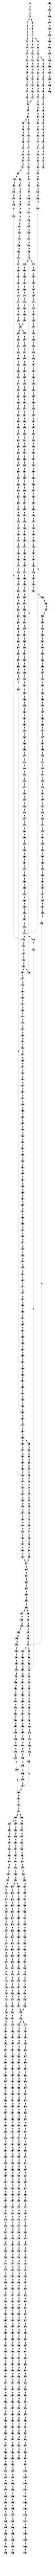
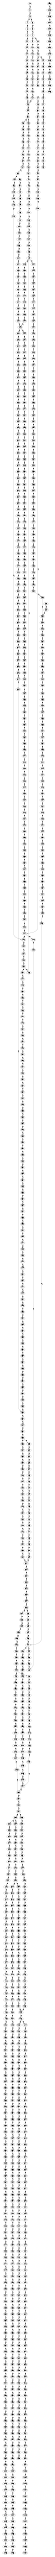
(38, 92) -> none
(44, 600) -> (42, 607)
(29, 1673) -> (22, 1674)
